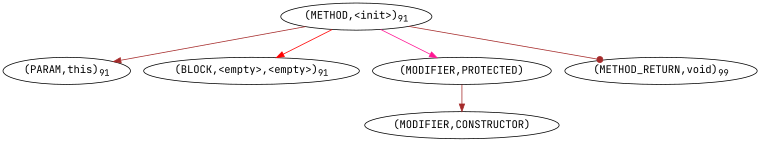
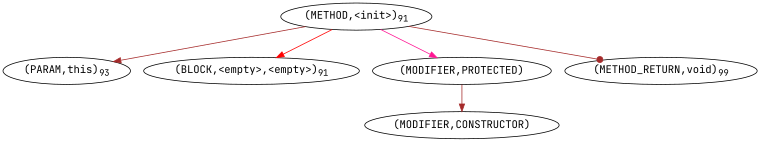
(104, 70) -> (104, 70)
